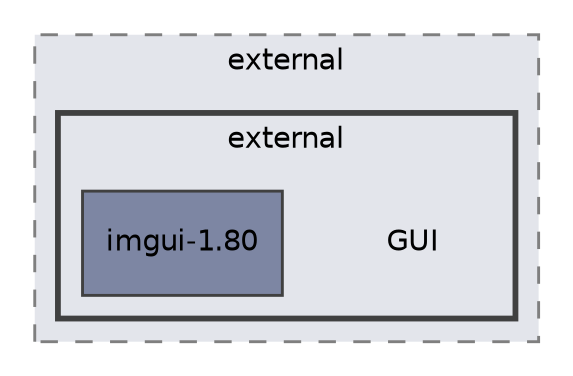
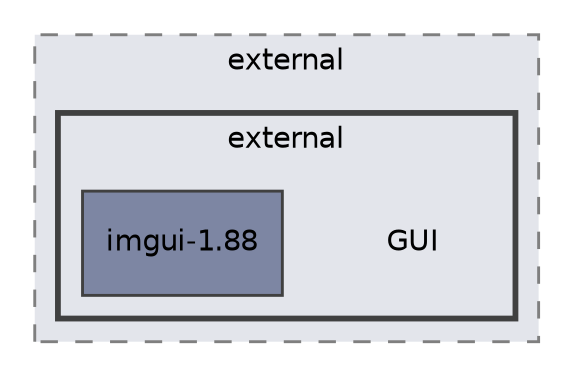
(182, 243) -> (182, 243)
